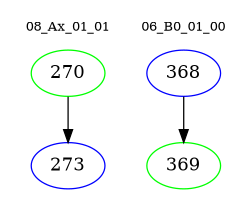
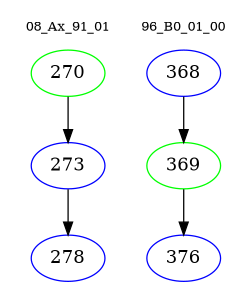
(68, 28) -> (68, 28)
(184, 28) -> (184, 28)
none -> (68, 258)
none -> (184, 258)
